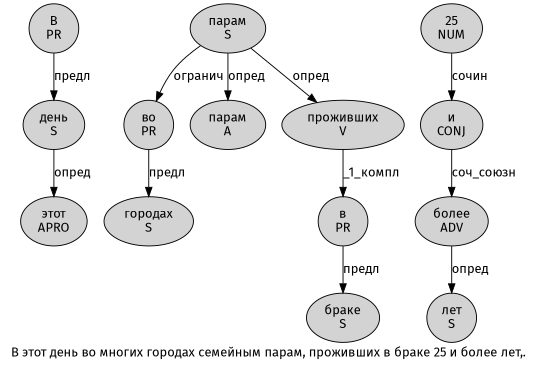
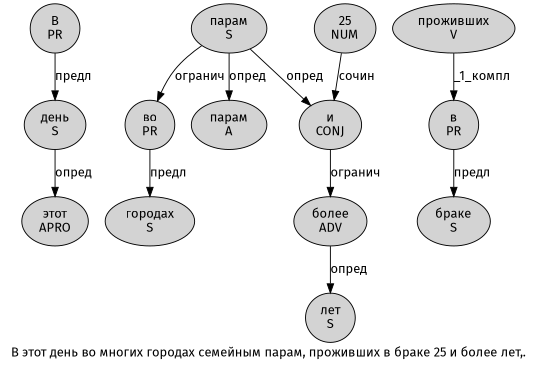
(280, 72) -> (277, 74)
(484, 173) -> (356, 173)
